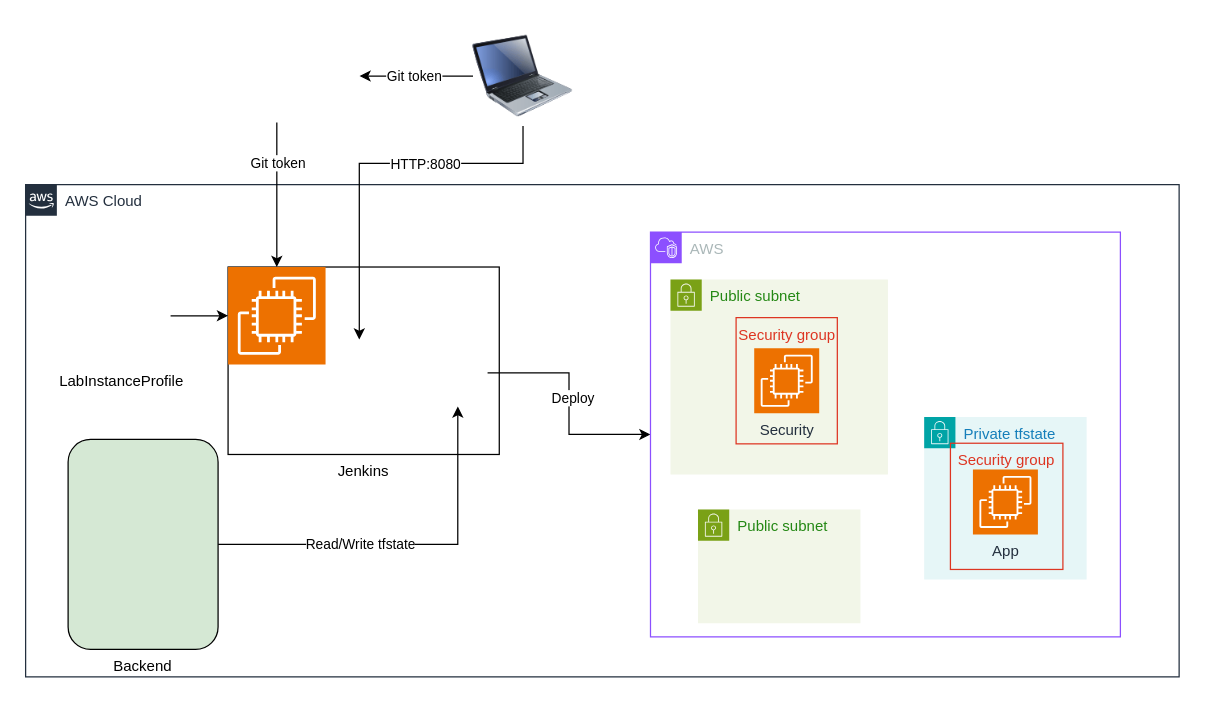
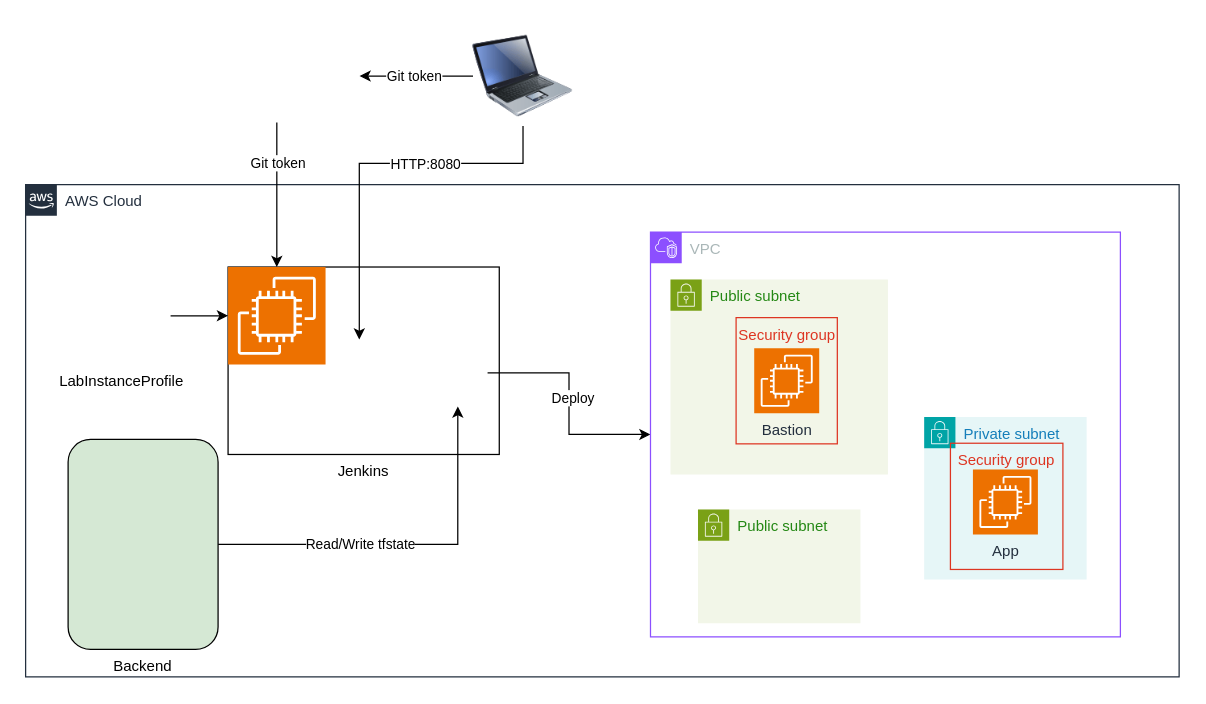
(703, 250) -> (703, 250)
(788, 431) -> (788, 431)
(1023, 435) -> (1019, 435)
